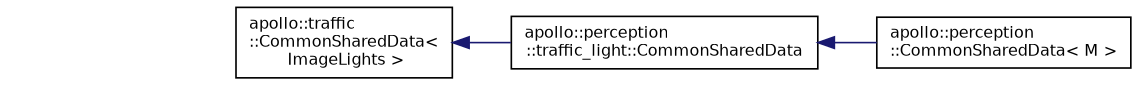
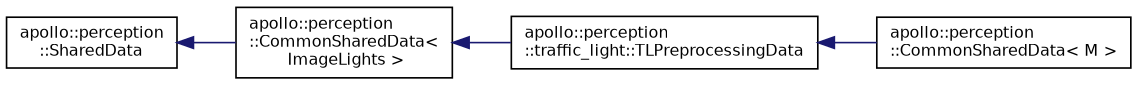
none -> (92, 43)
(344, 43) -> (344, 43)
(665, 43) -> (665, 43)
